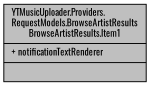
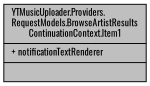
(75, 34) -> (75, 34)
